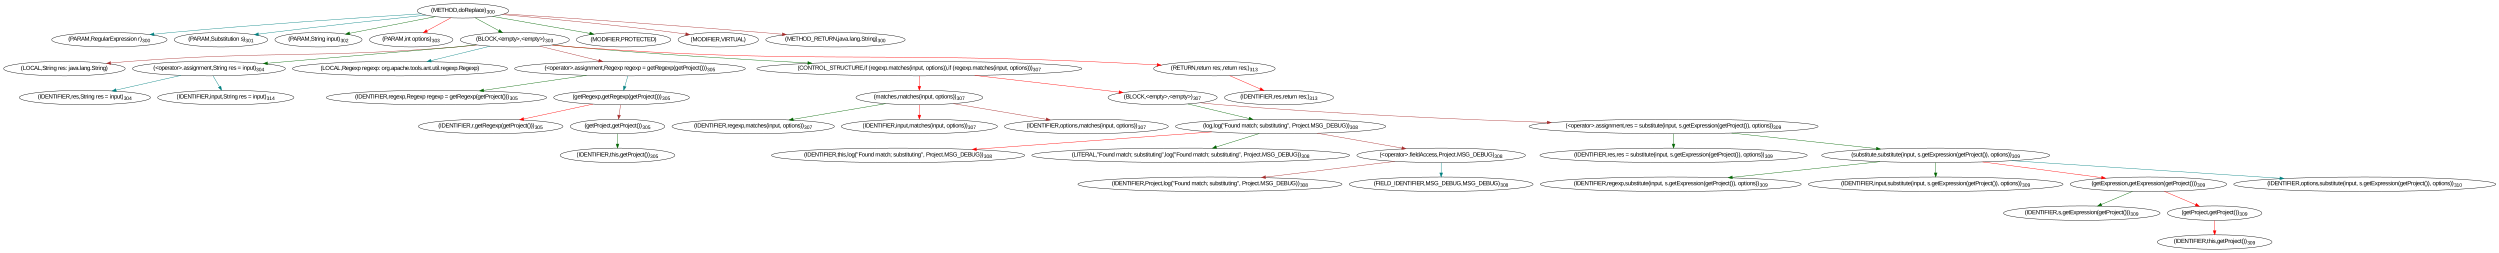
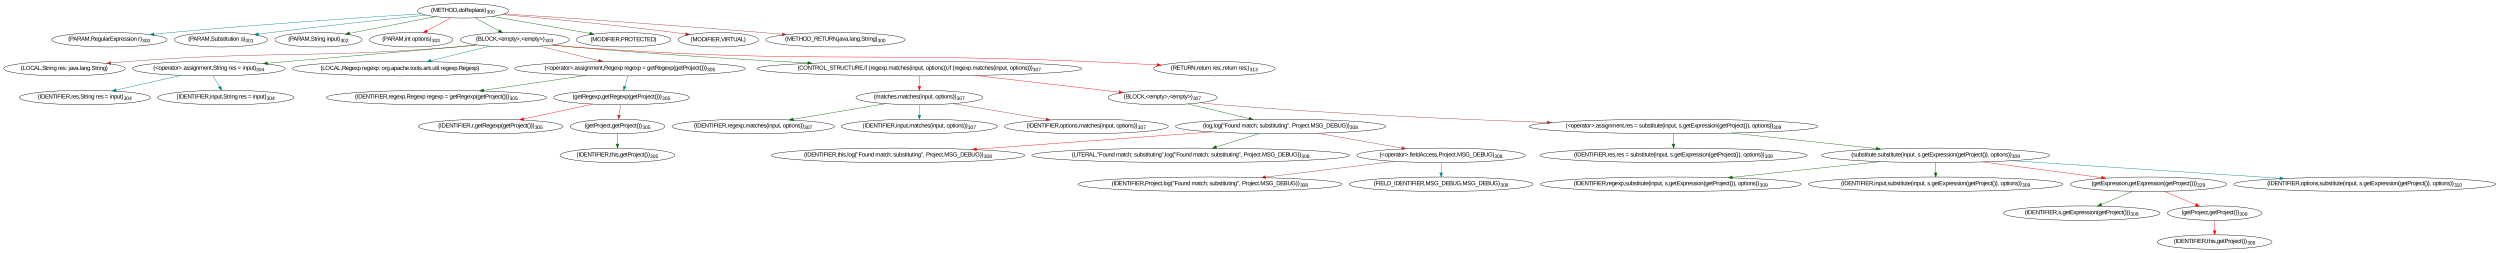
(271, 97) -> (271, 97)
(1279, 98) -> none
(919, 110) -> (919, 110)
(2201, 184) -> (2201, 184)
